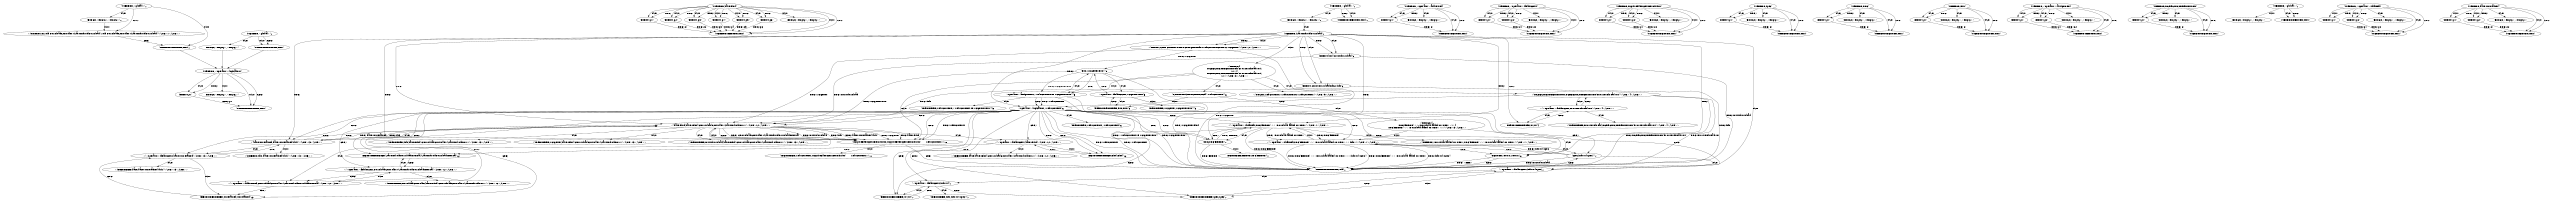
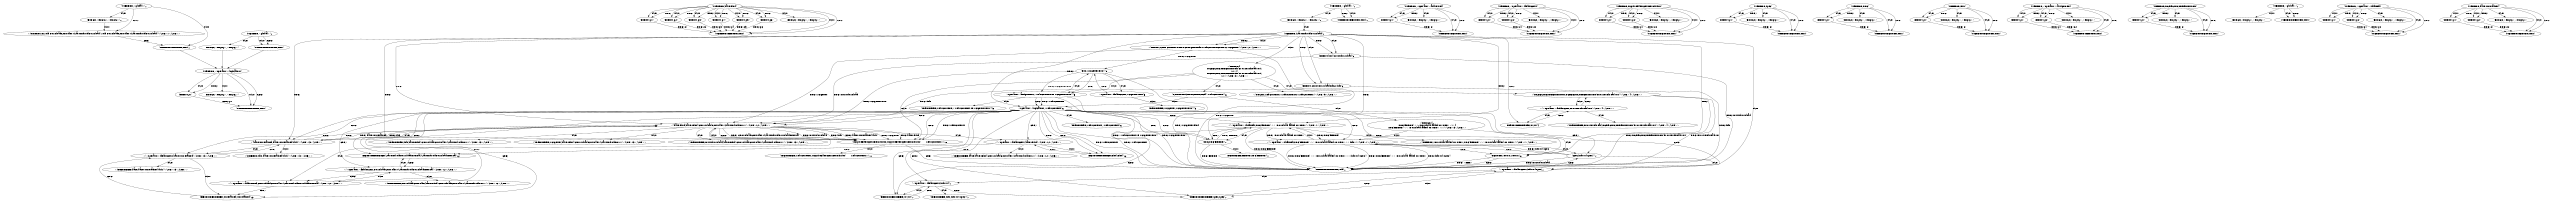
(1112, 108) -> none
